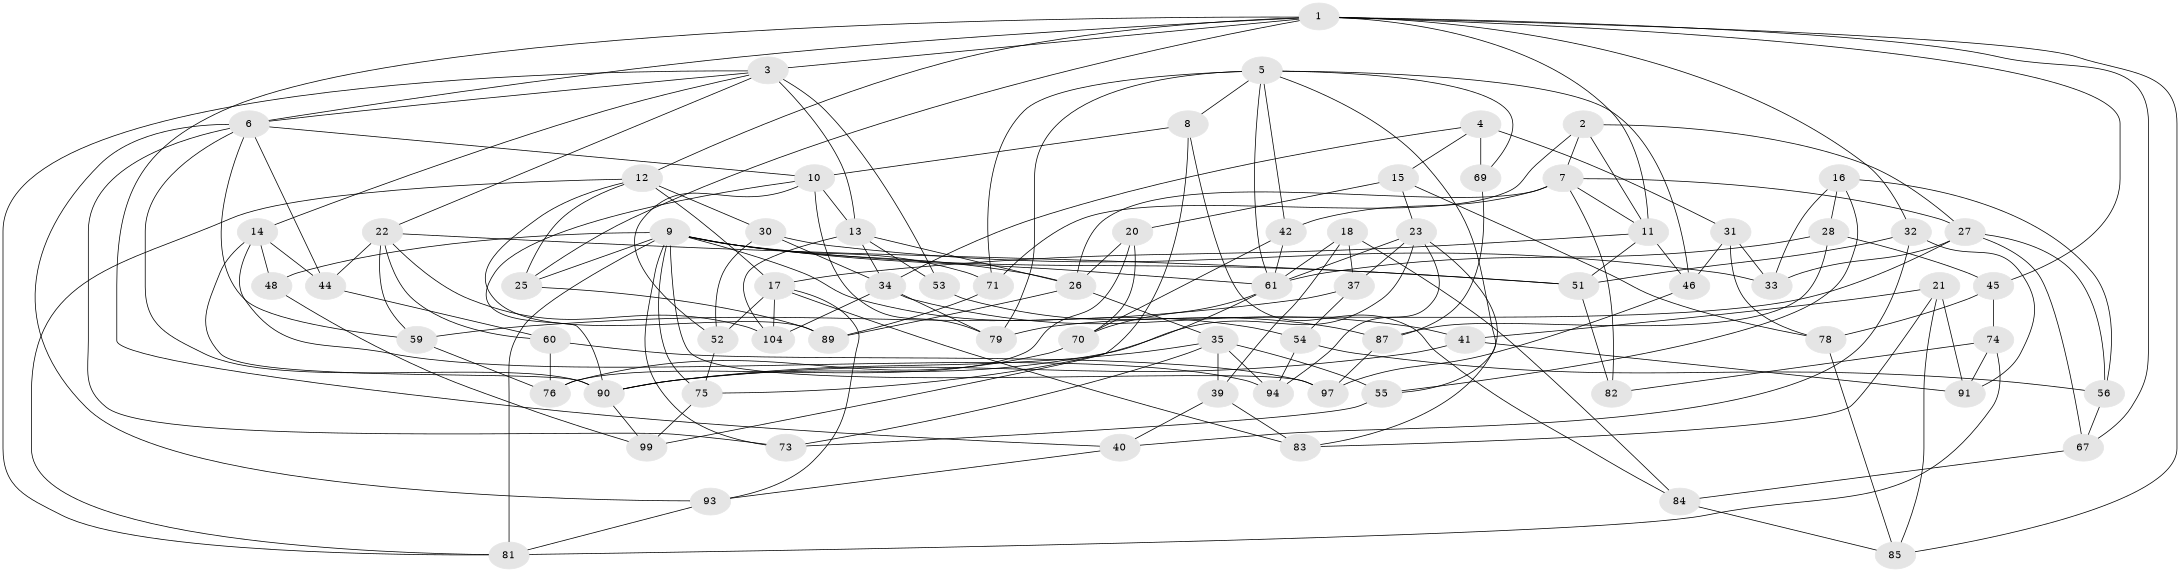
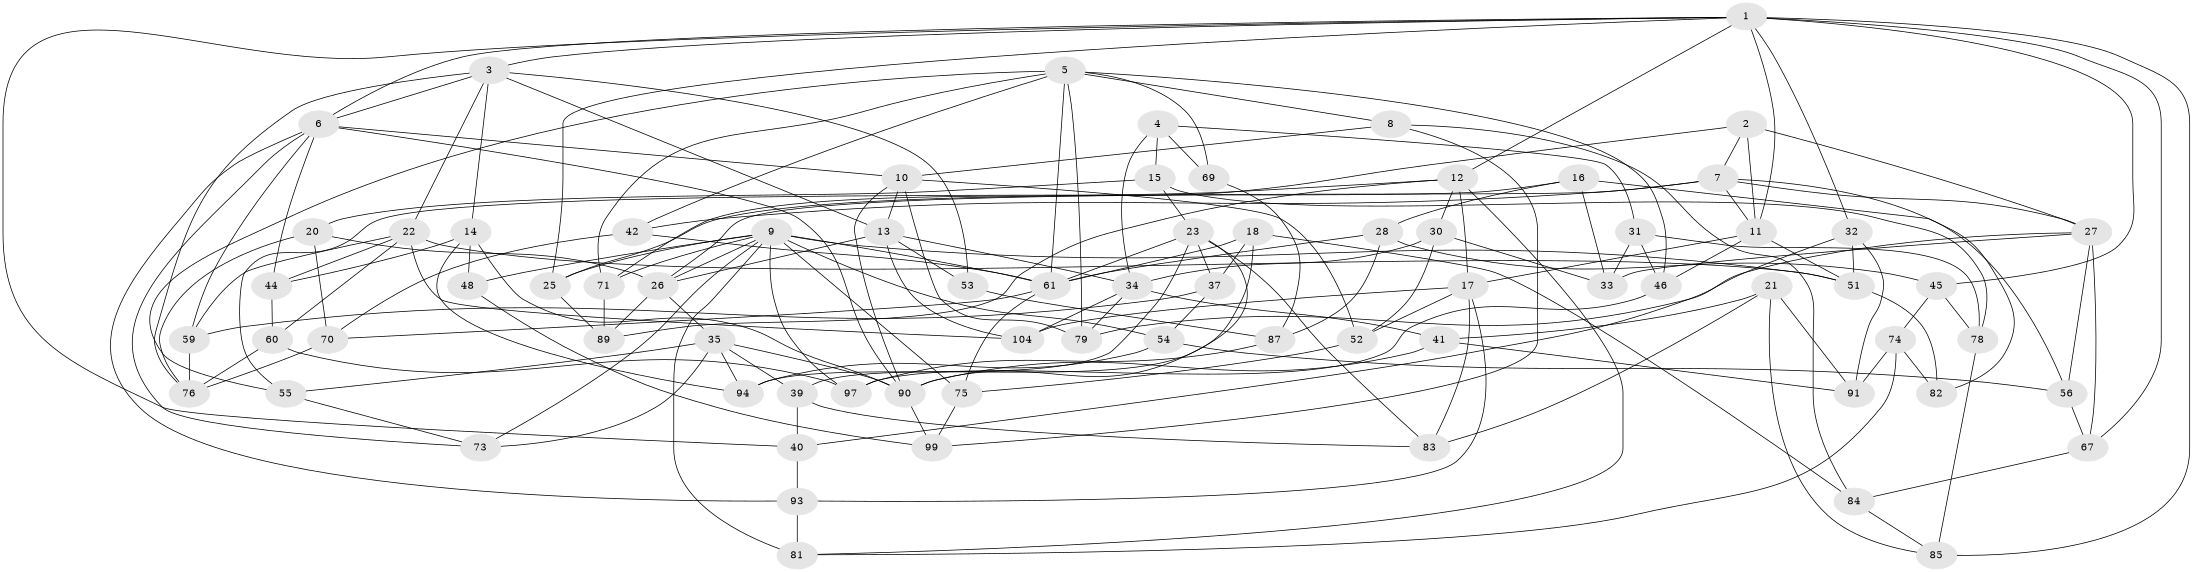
(14, 210) -> (237, 156)
